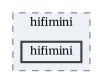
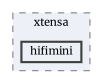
(51, 23) -> (51, 23)
